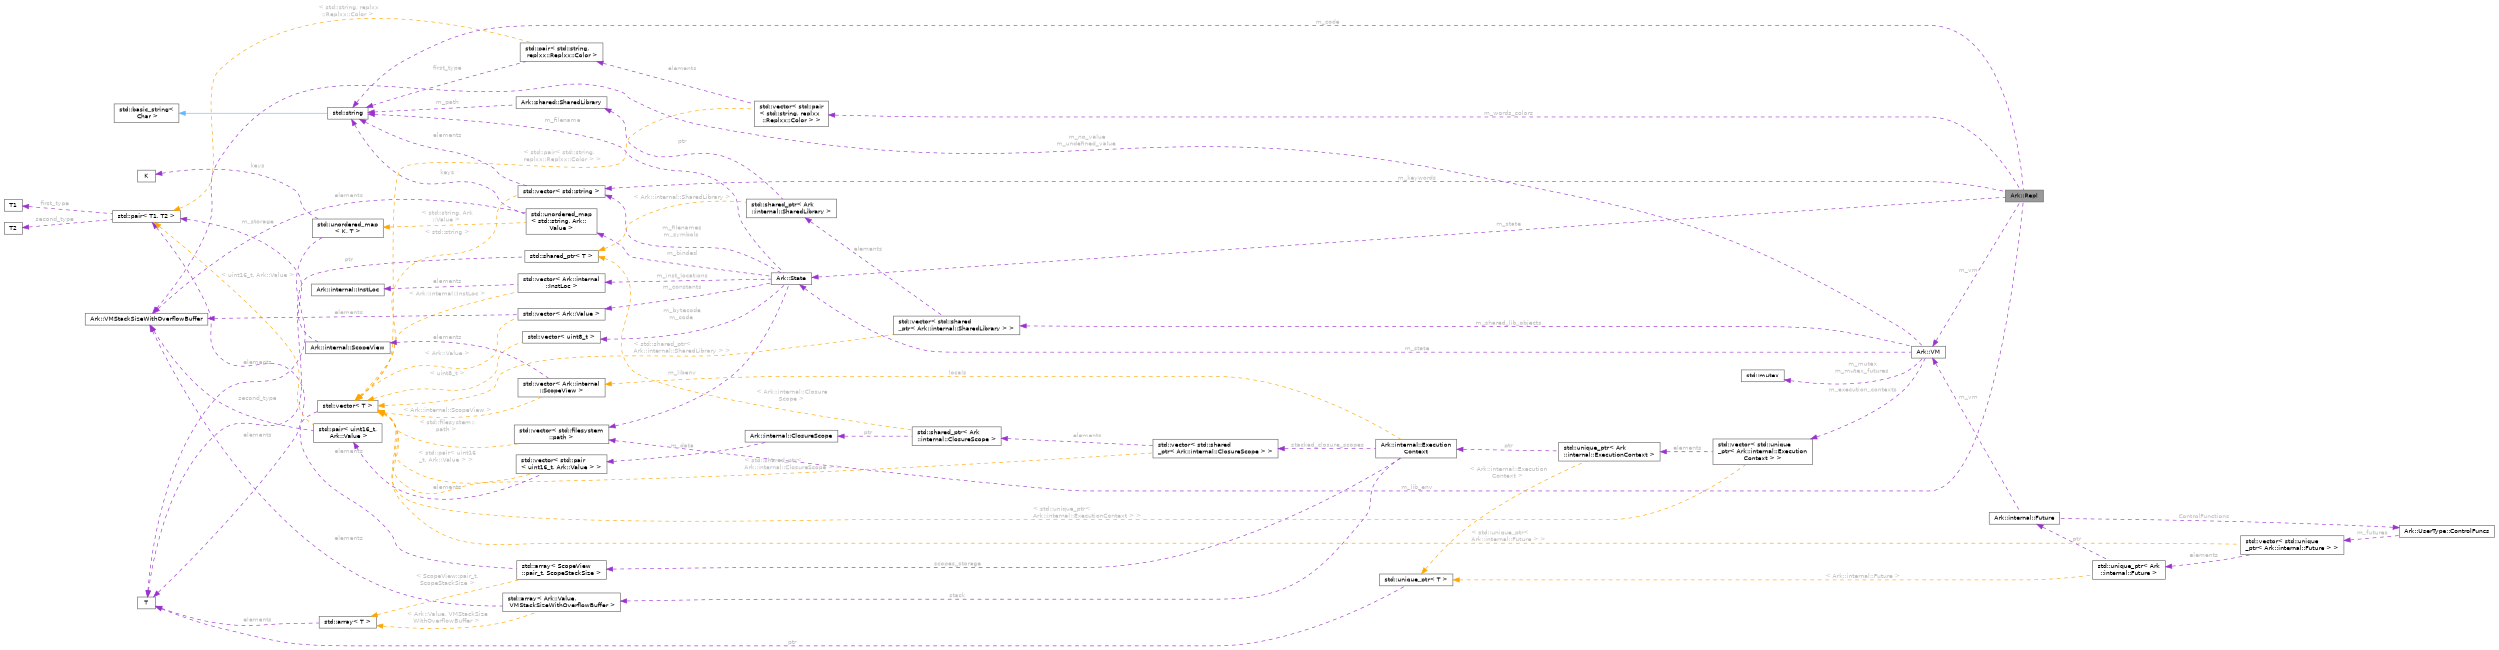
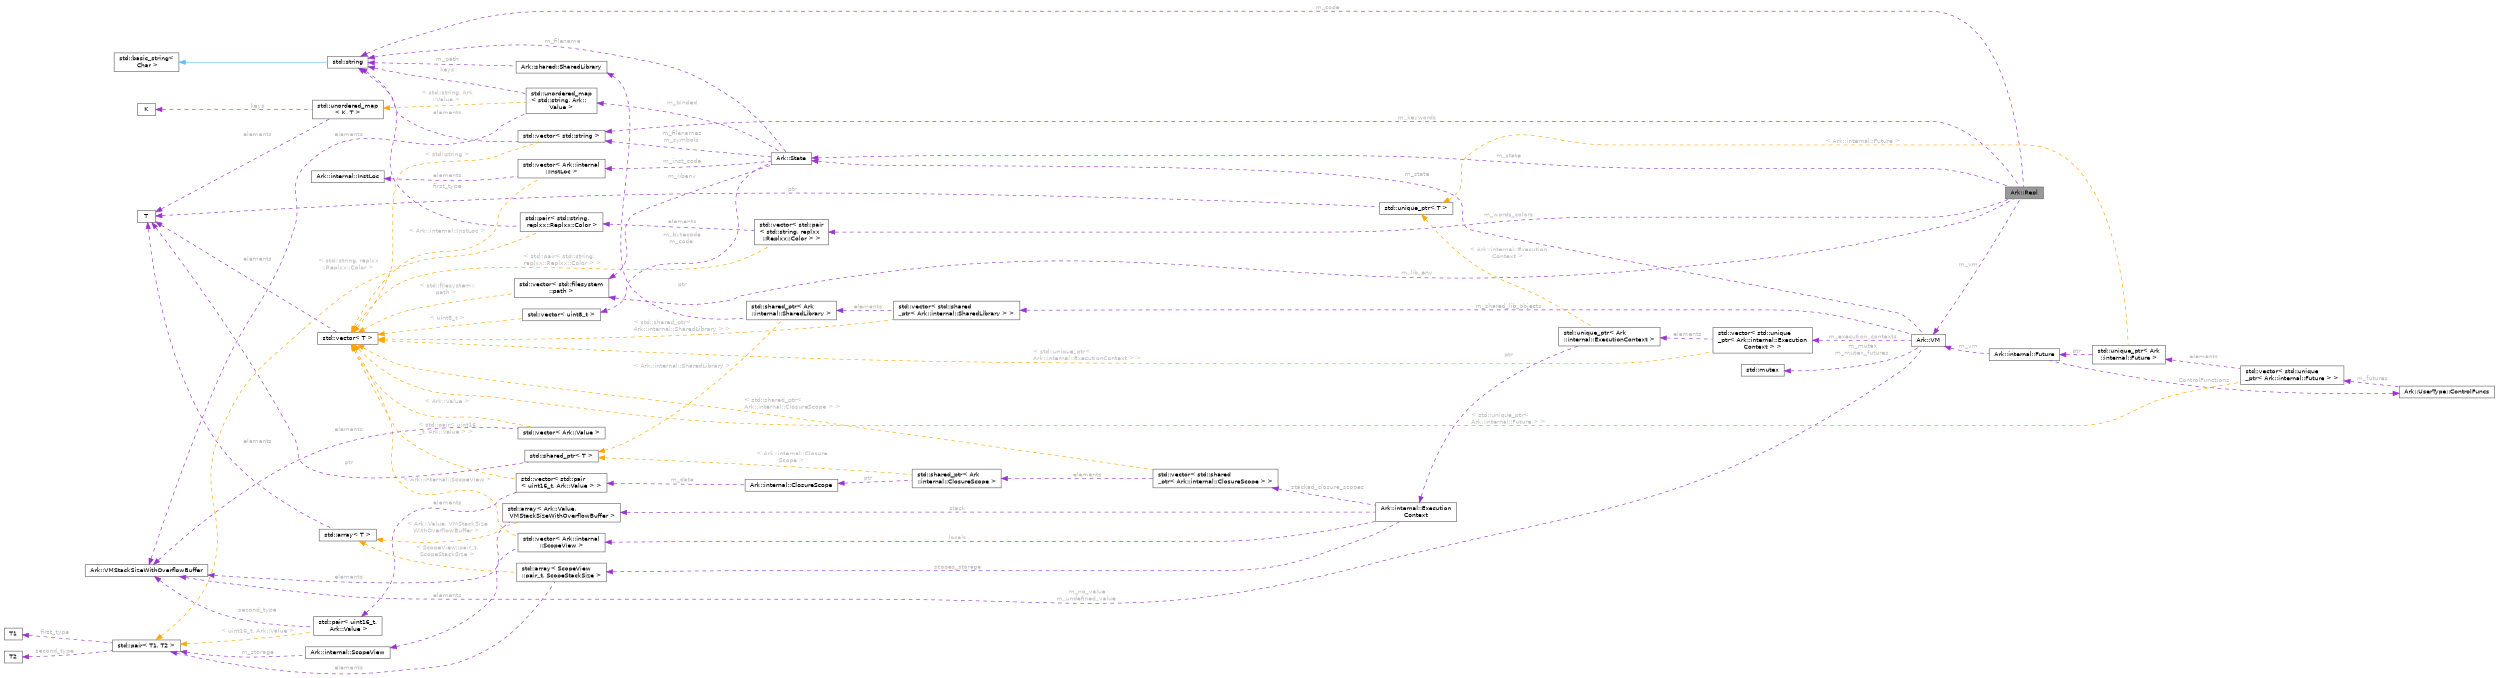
(681, 276) -> (681, 161)
(691, 297) -> none
(1012, 376) -> (994, 541)
